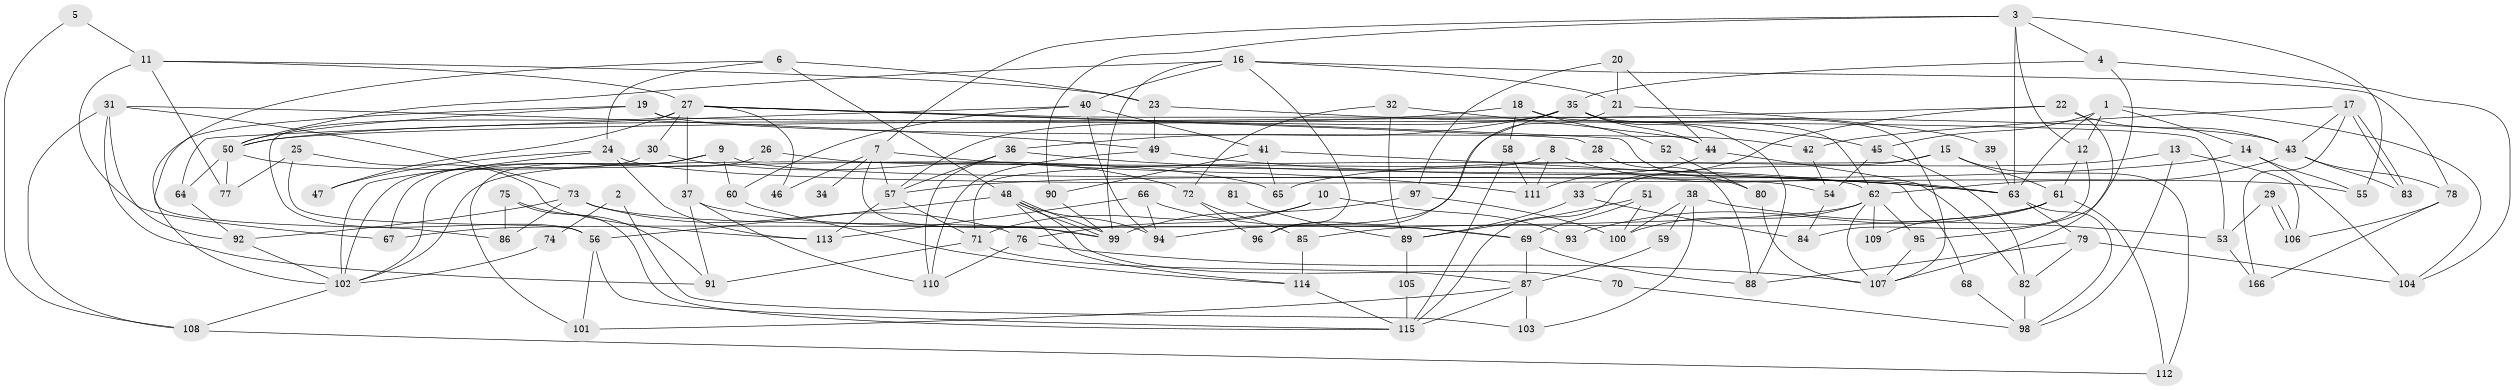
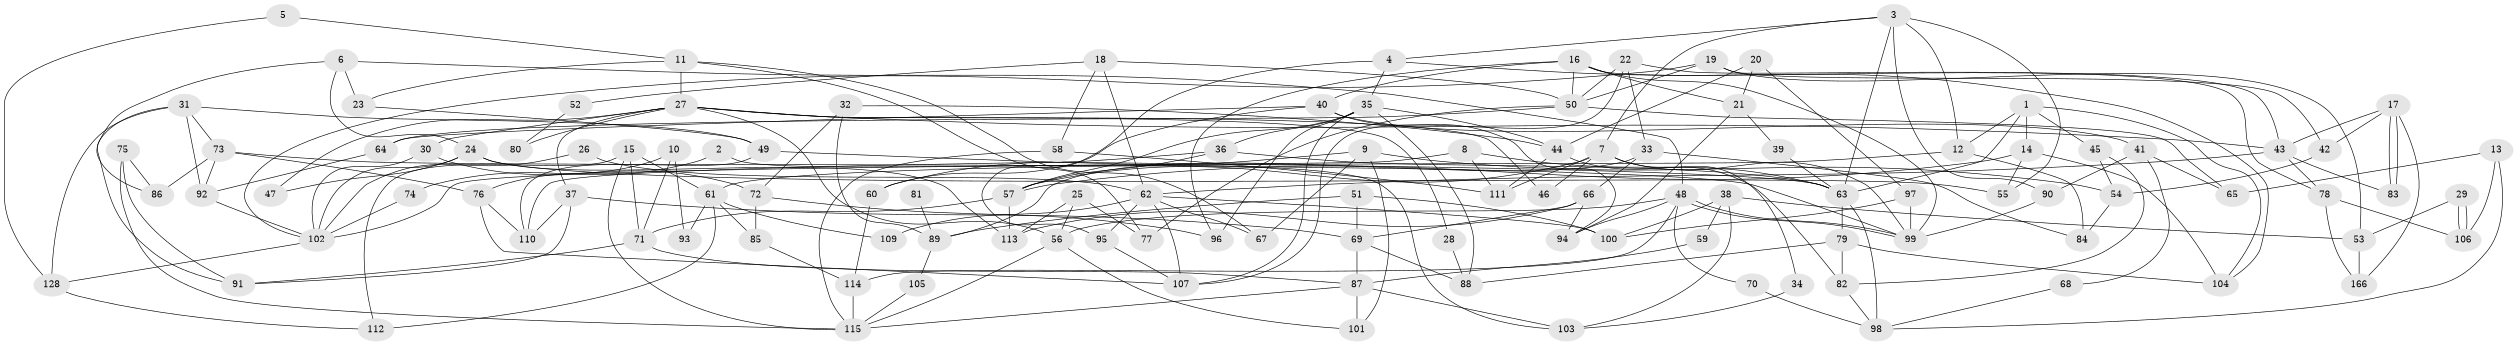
(1517, 121) -> none
none -> (1618, 173)
(1796, 263) -> none
none -> (1685, 316)
(191, 330) -> (52, 285)
